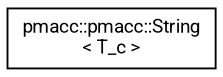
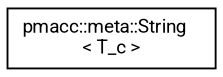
(112, 38) -> (112, 38)
